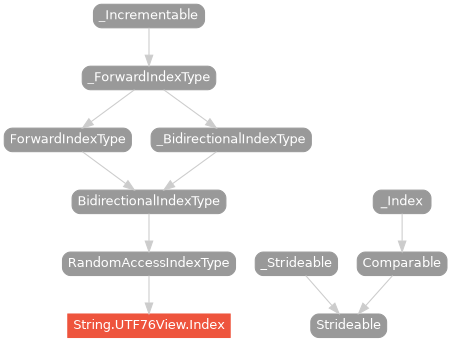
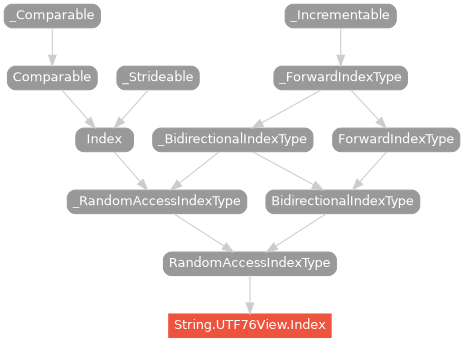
none -> (157, 202)
(402, 202) -> (52, 16)
(349, 326) -> (105, 140)
